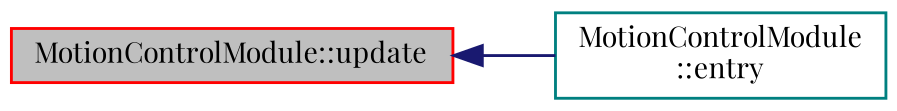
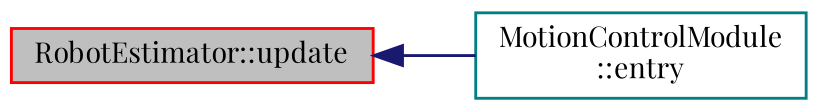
(232, 56) -> (192, 56)
